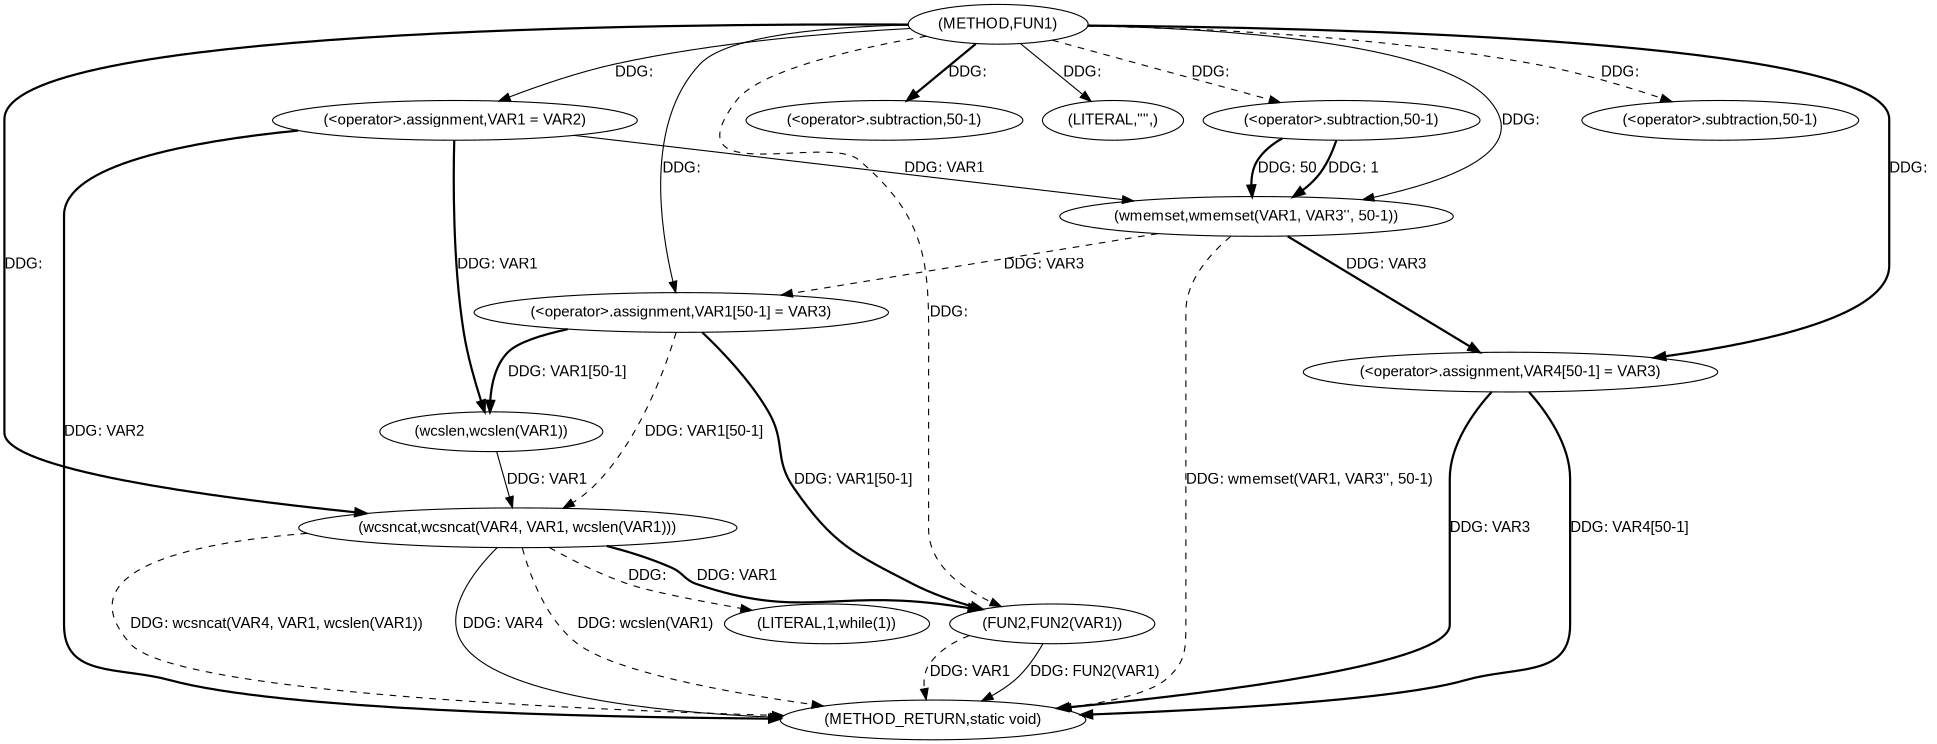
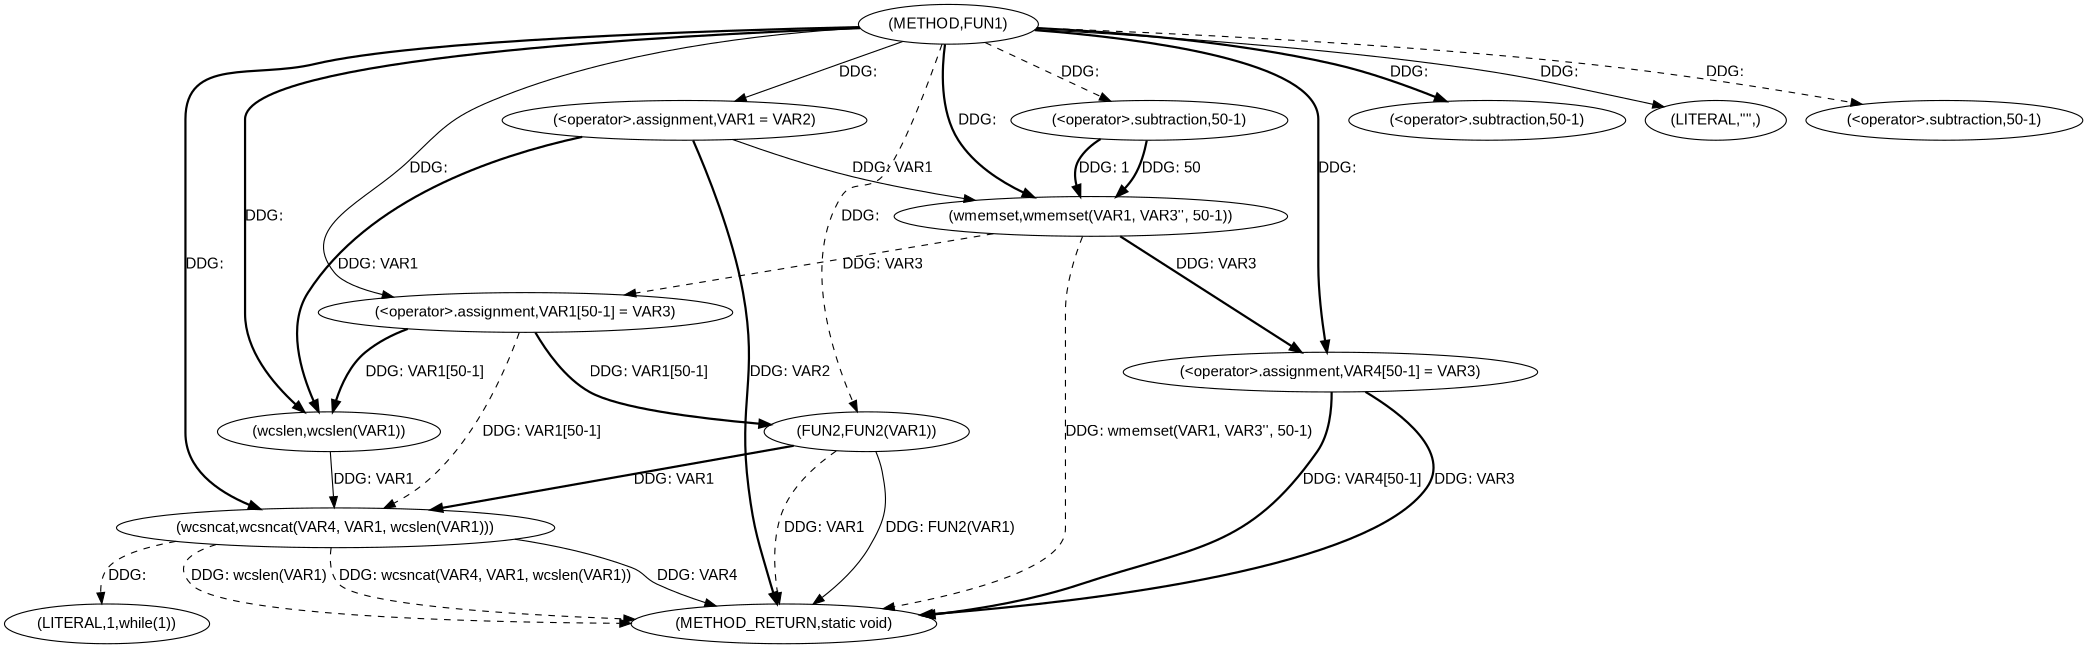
(1385, 54) -> (955, 134)
none -> (396, 65)
(783, 602) -> (618, 477)
